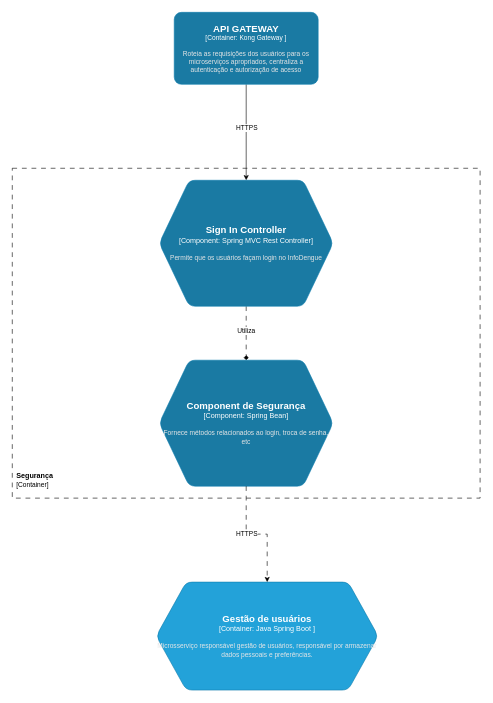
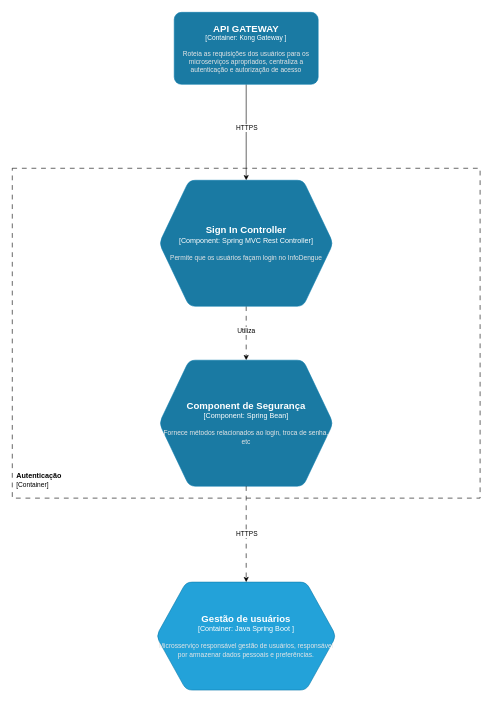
(246, 354) -> (246, 354)
(38, 480) -> (40, 480)
(267, 636) -> (246, 636)
